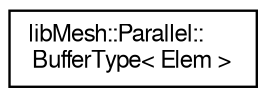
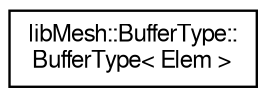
(133, 49) -> (133, 49)
